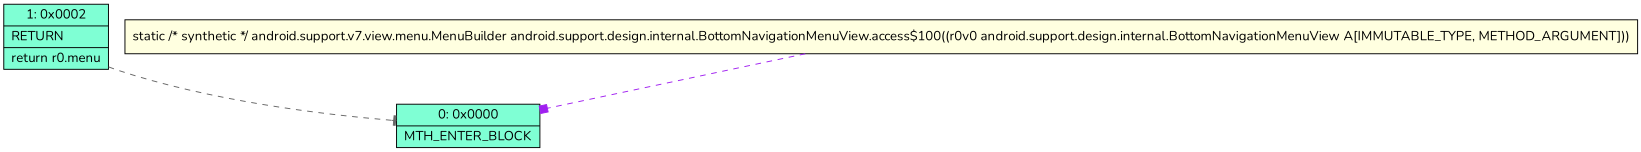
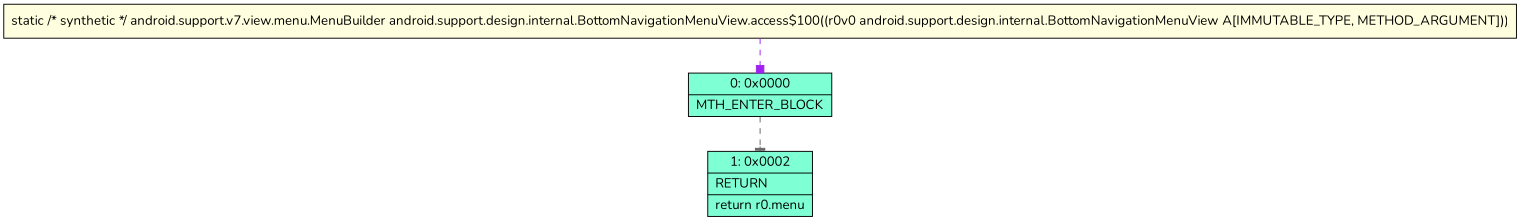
(249, 102) -> (760, 132)
